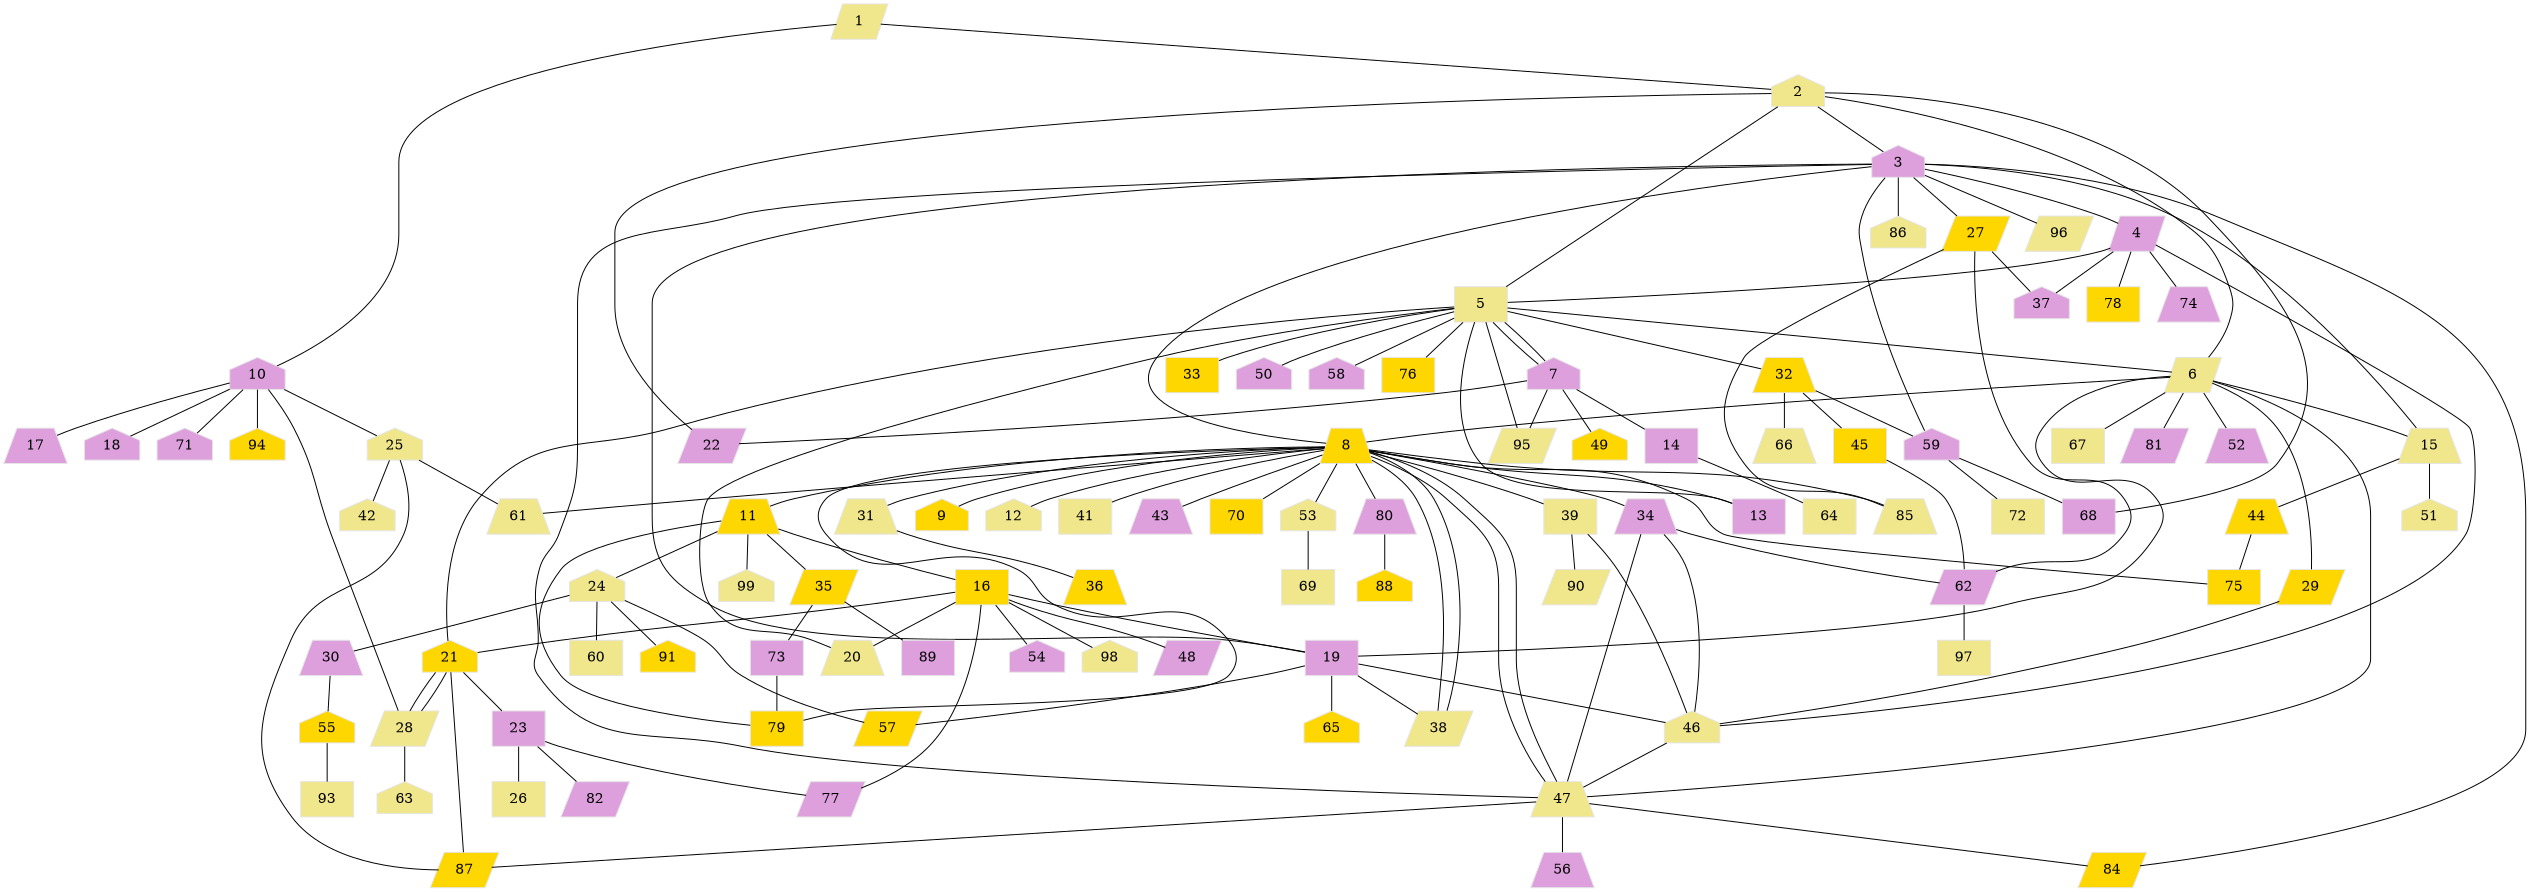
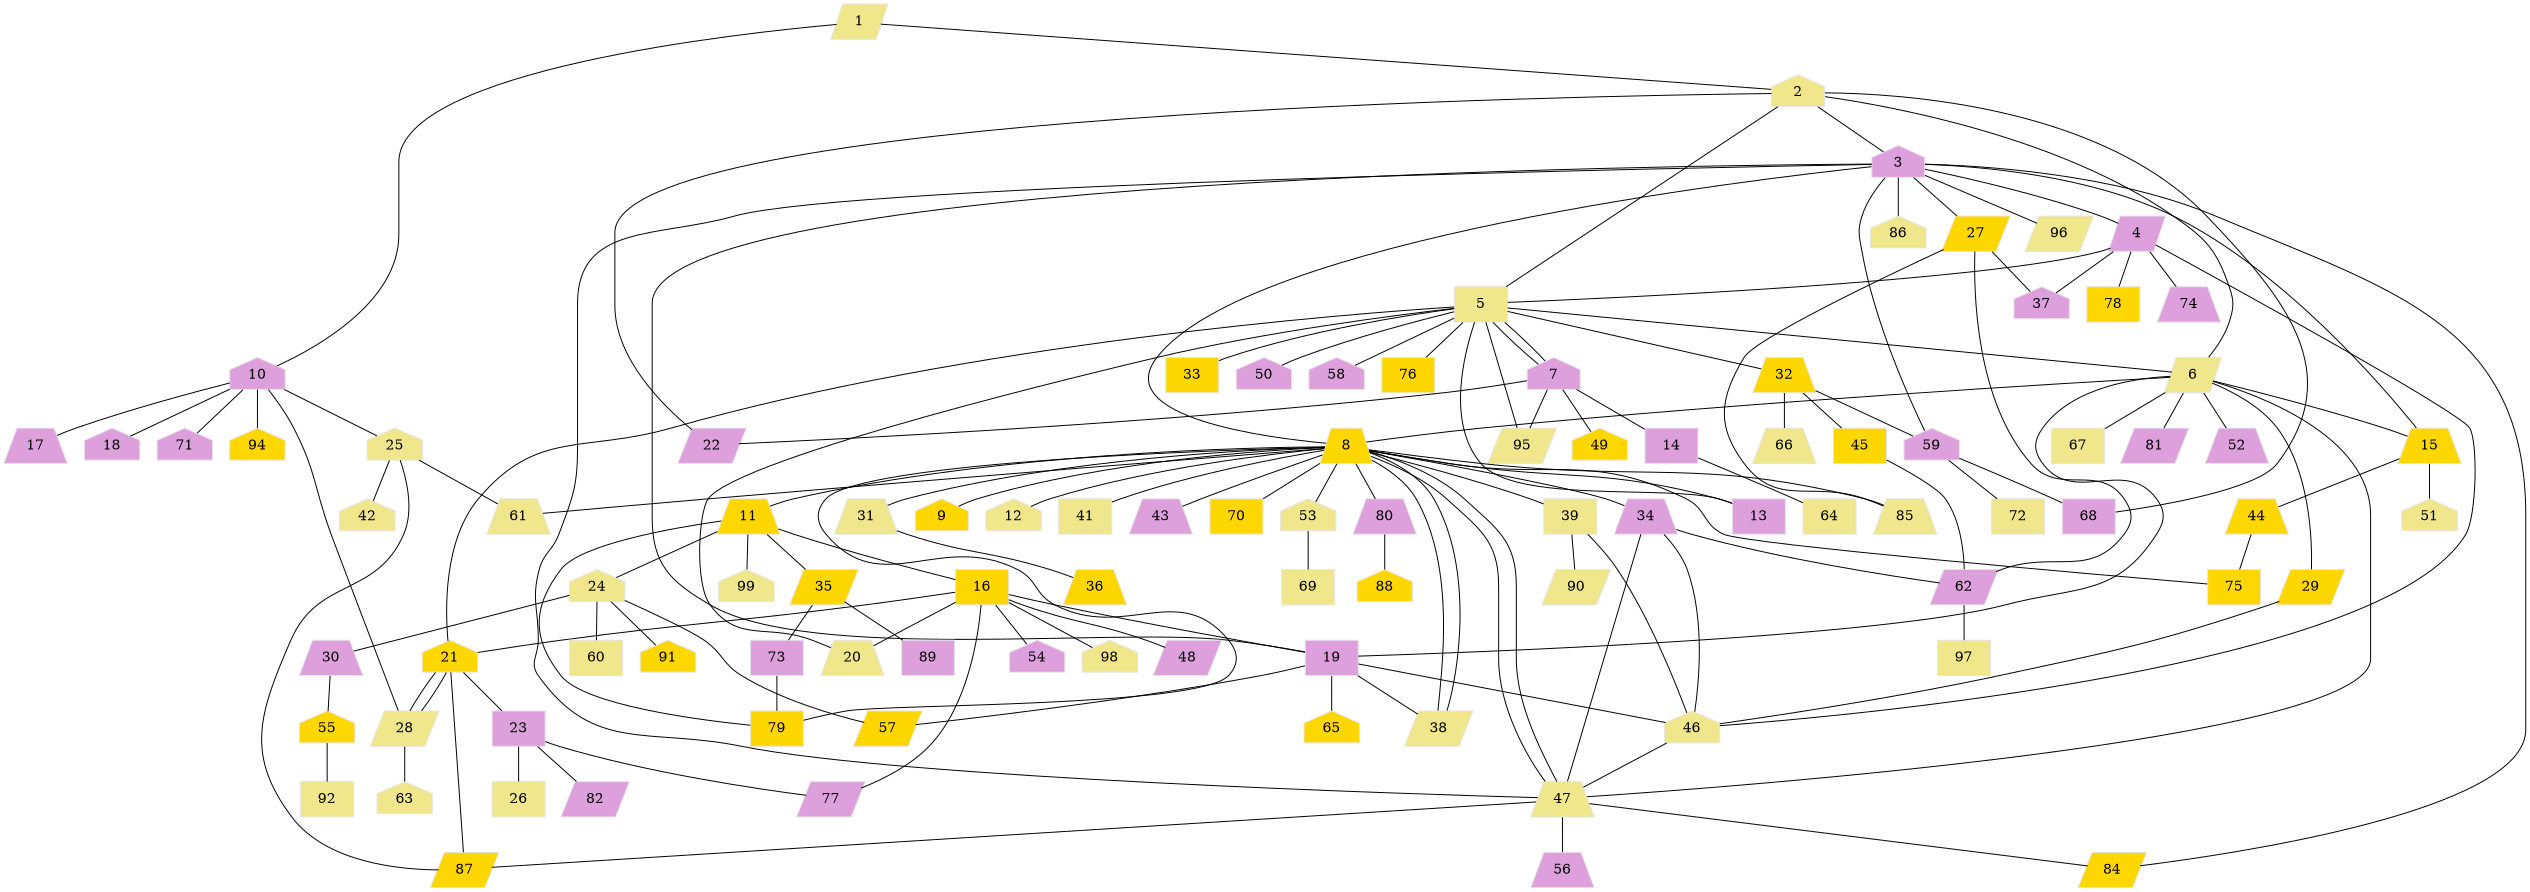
(2430, 446) -> (2430, 446)
(327, 799) -> (327, 799)
